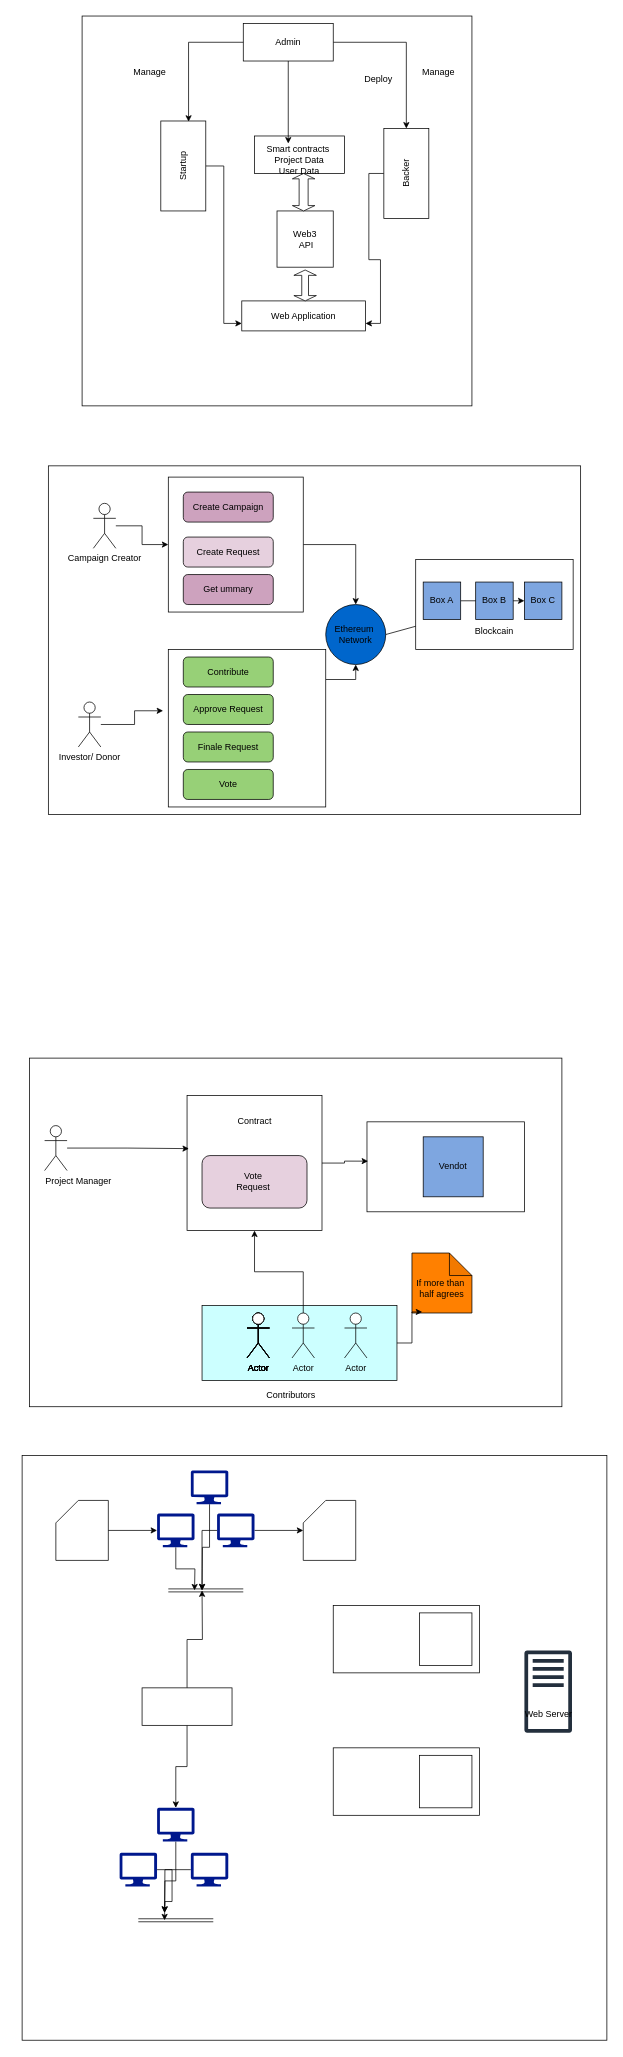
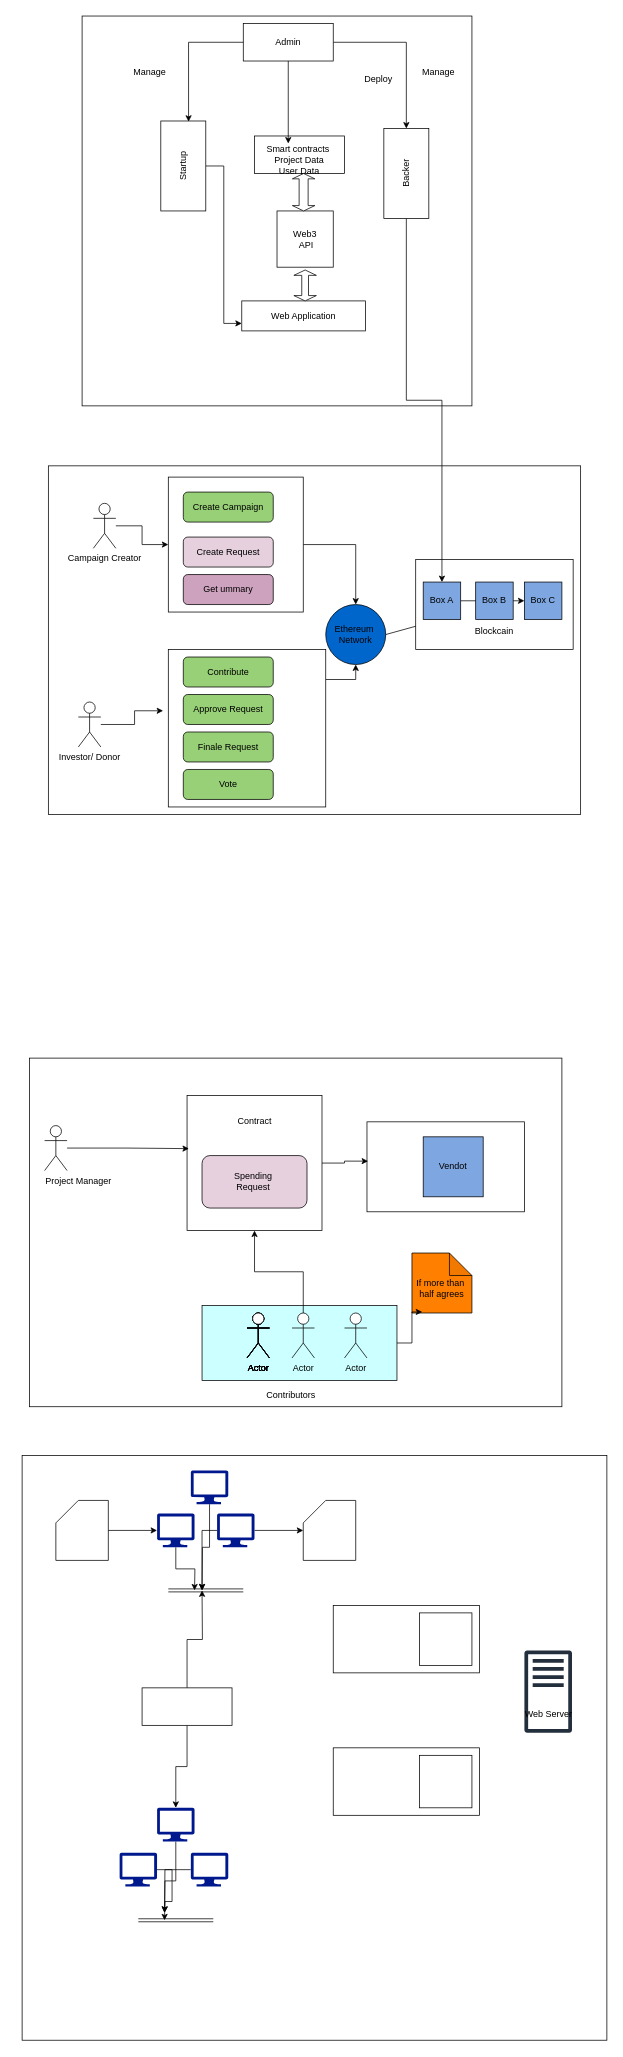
(381, 289) -> (407, 327)
(228, 507) -> (228, 507)
(255, 1182) -> (255, 1182)
